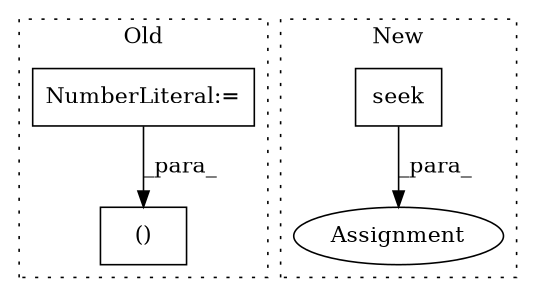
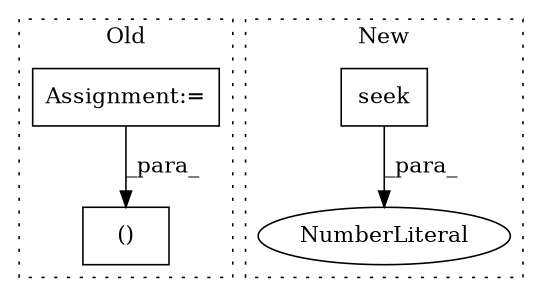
(144, 97) -> (126, 97)
(399, 236) -> (384, 236)
